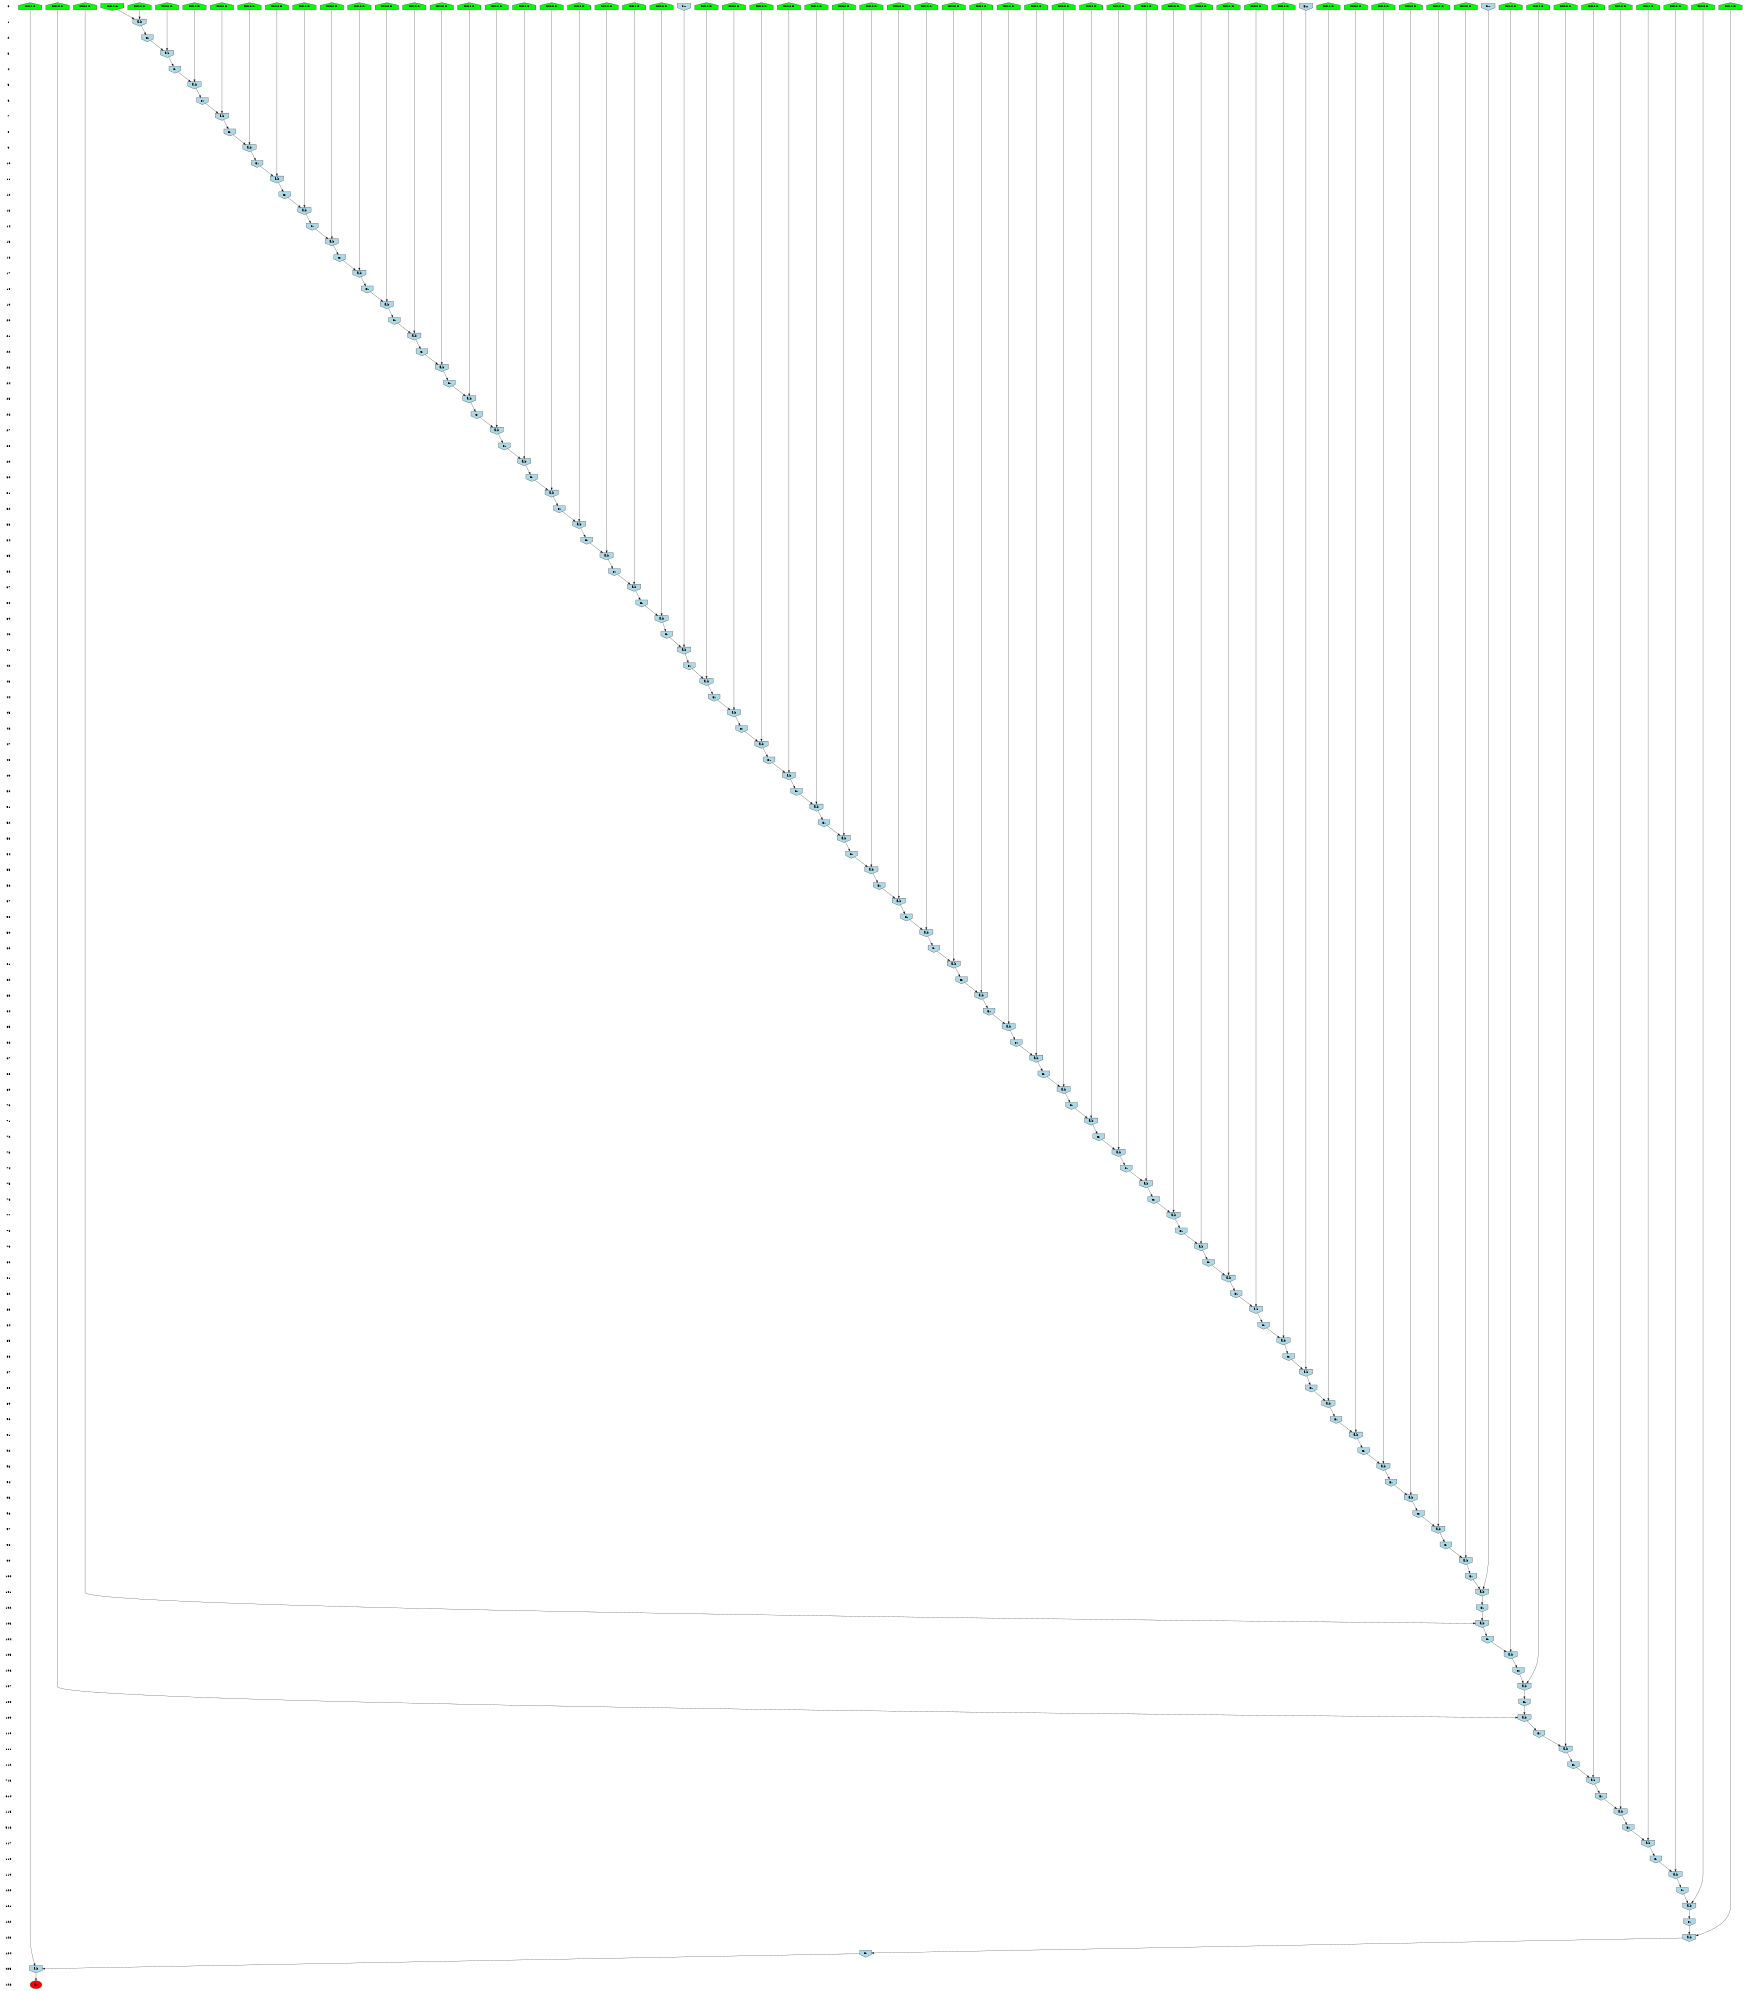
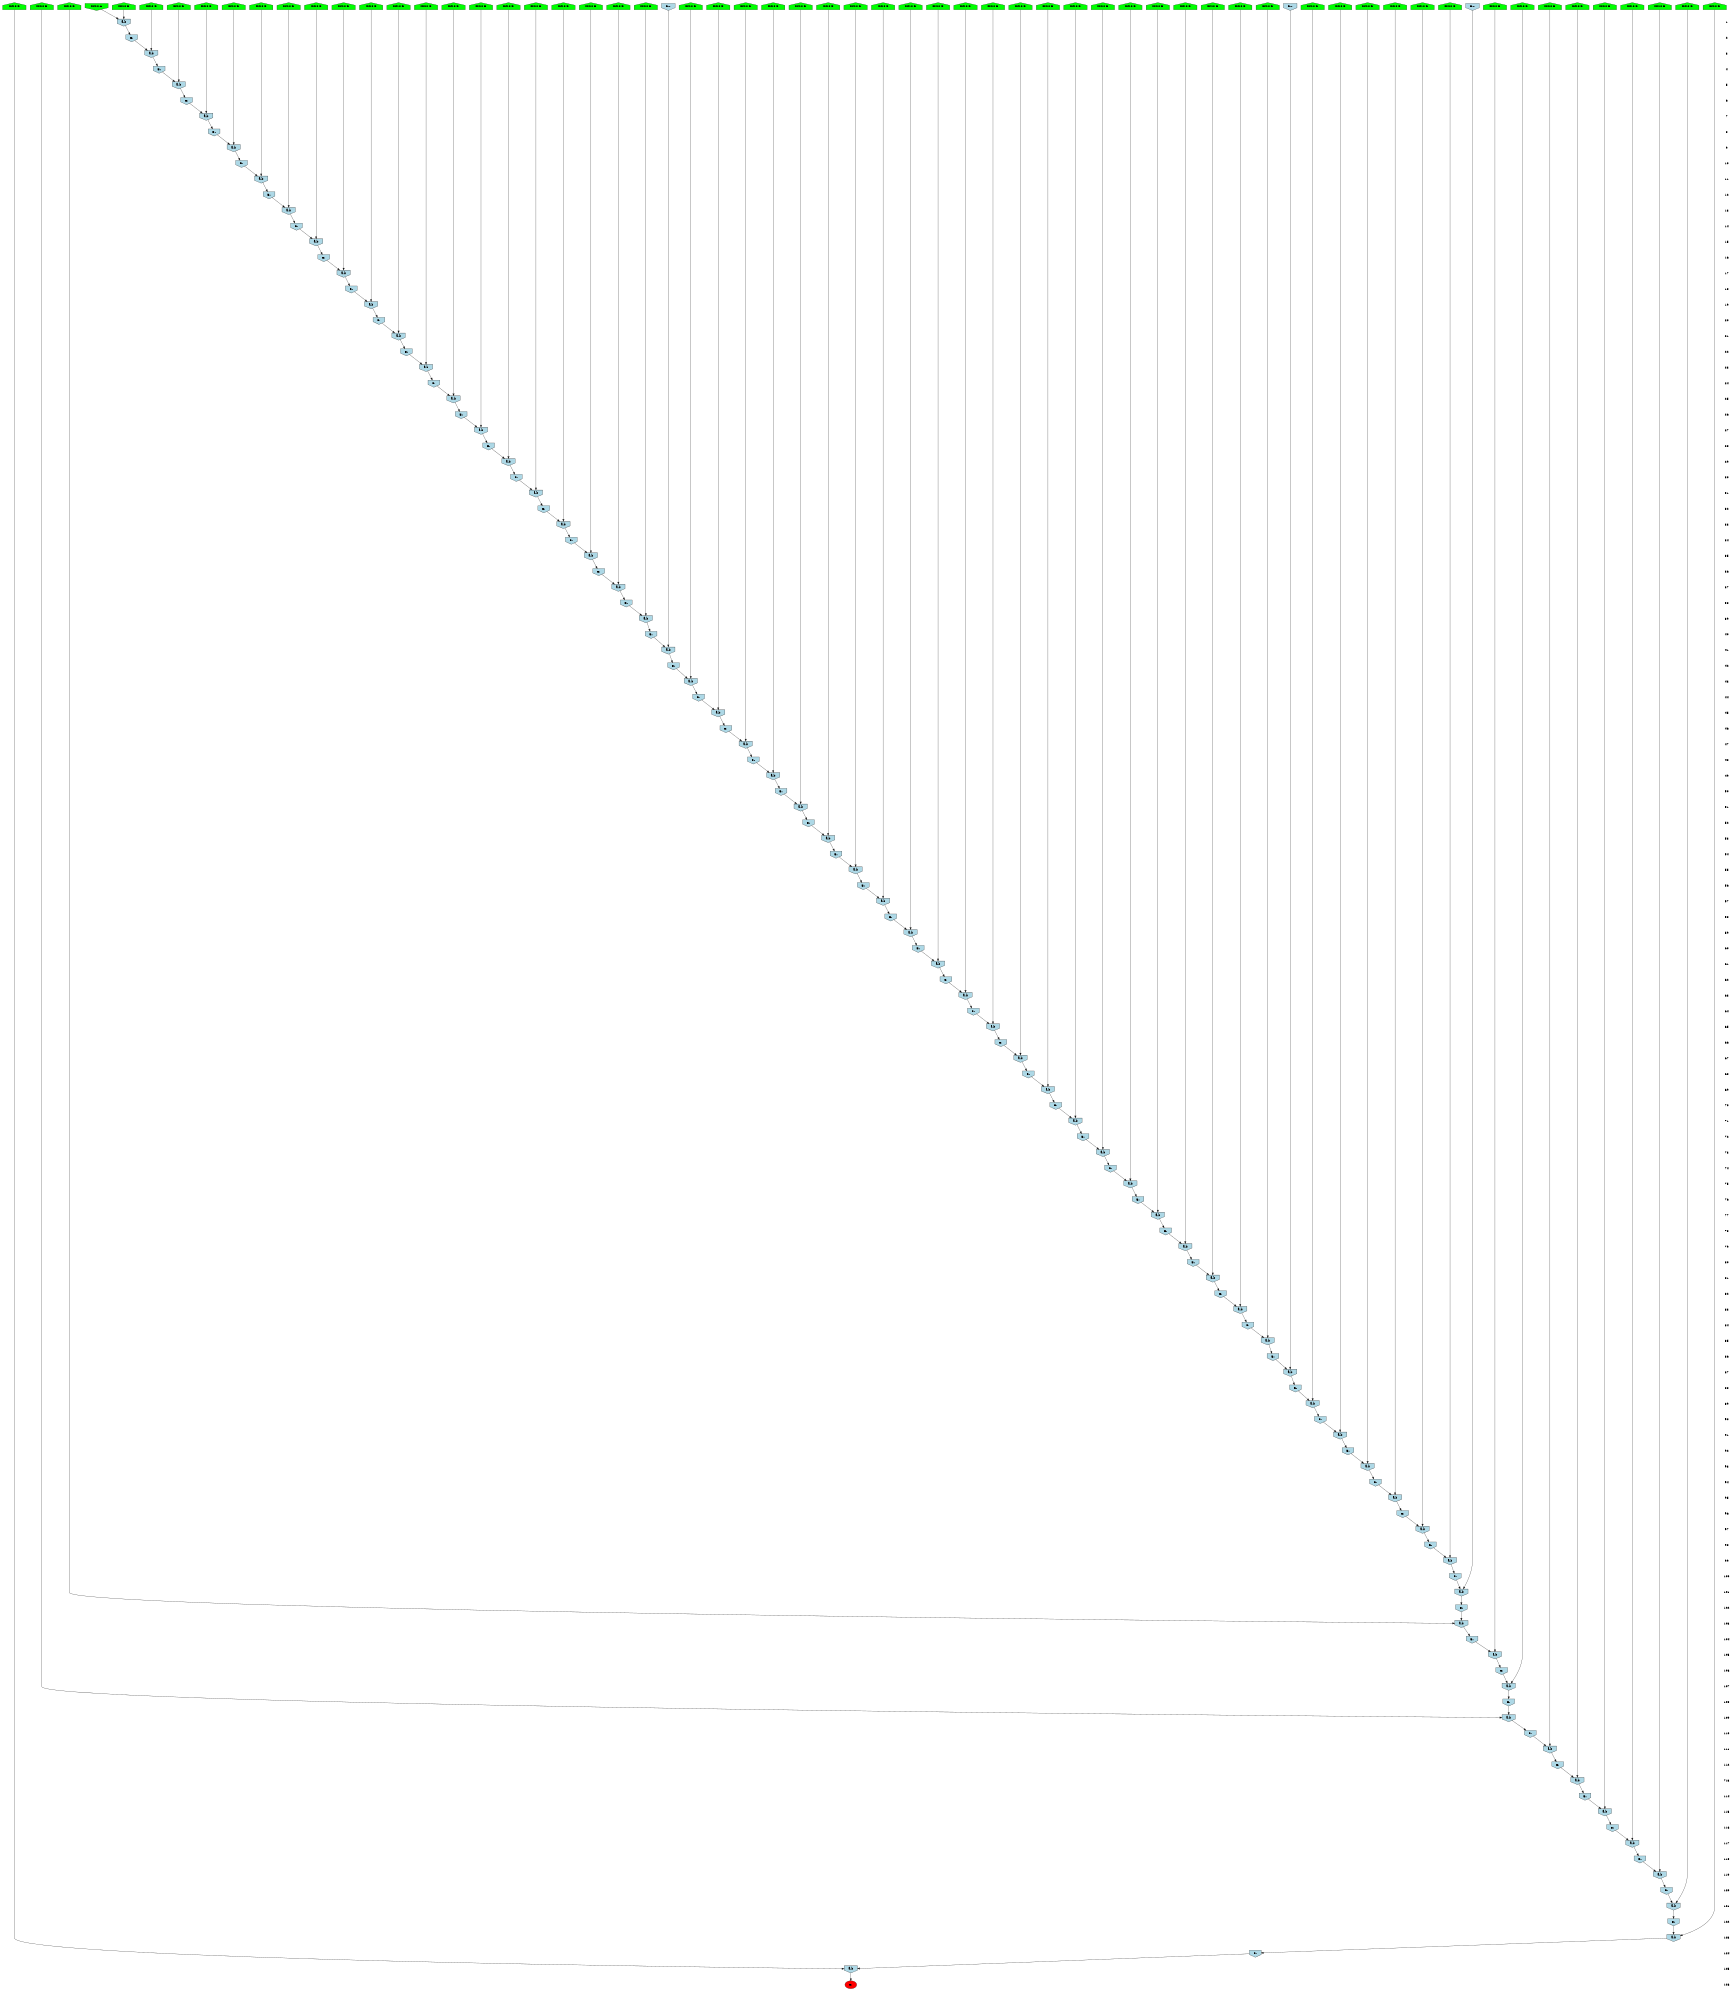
(9, 7) -> none
(9, 1796) -> (1727, 1796)
(9, 1828) -> (1727, 1828)
(9, 1969) -> (1727, 1969)
